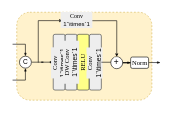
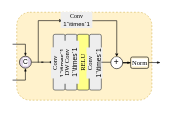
(25, 62) -> (25, 62)
(140, 63) -> (140, 63)
